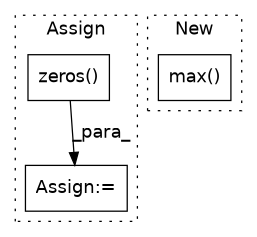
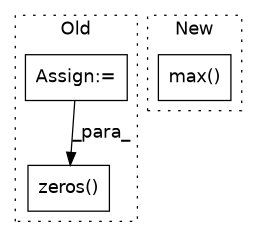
(76, 30) -> (76, 30)
(72, 127) -> (73, 127)
